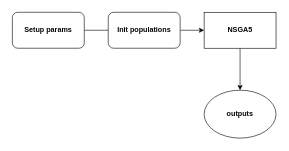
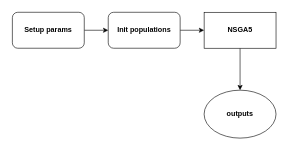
(104, 30) -> (102, 30)
